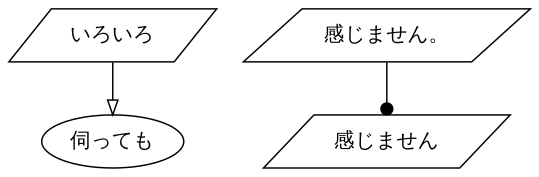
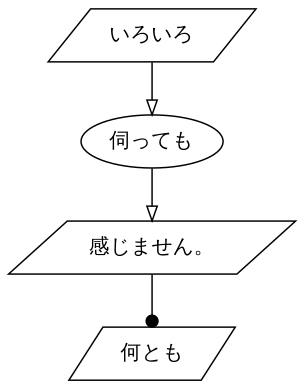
(387, 141) -> (152, 354)
none -> (152, 187)
